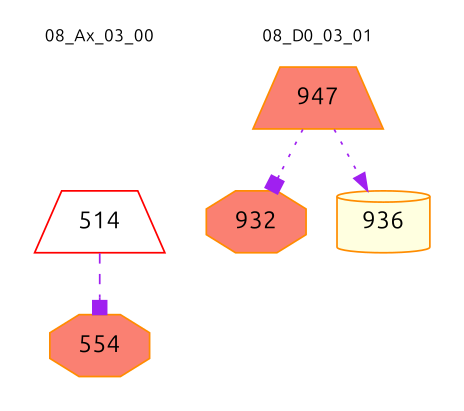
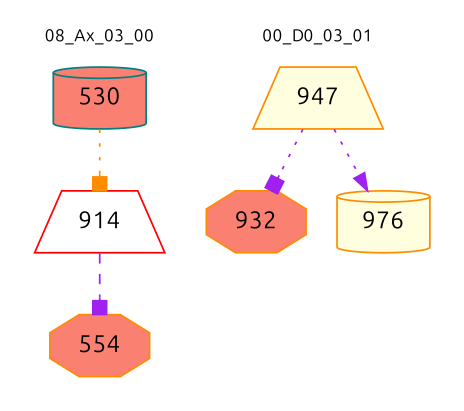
(318, 37) -> (318, 37)
none -> (100, 98)
(318, 98) -> (318, 98)
(100, 222) -> (100, 222)
(383, 222) -> (383, 222)
